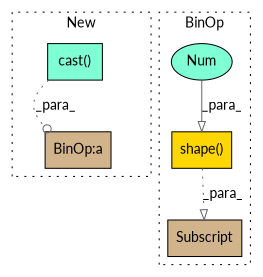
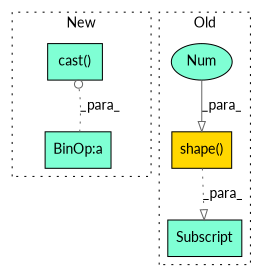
(205, 24) -> (205, 24)
(34, 102) -> (80, 110)
(78, 150) -> (78, 150)
(205, 238) -> (205, 238)
